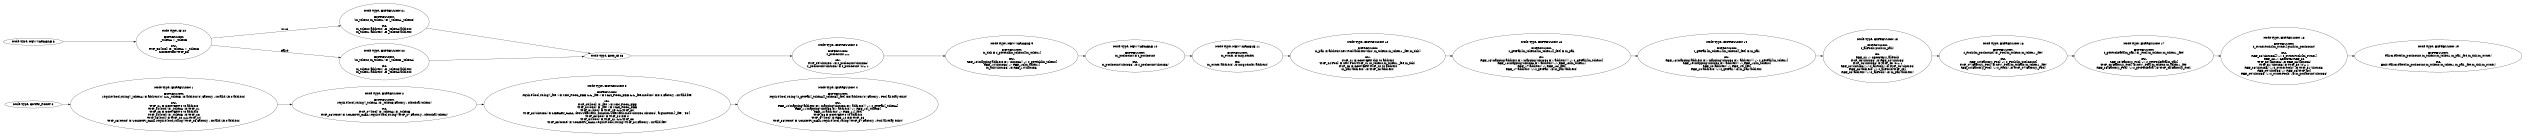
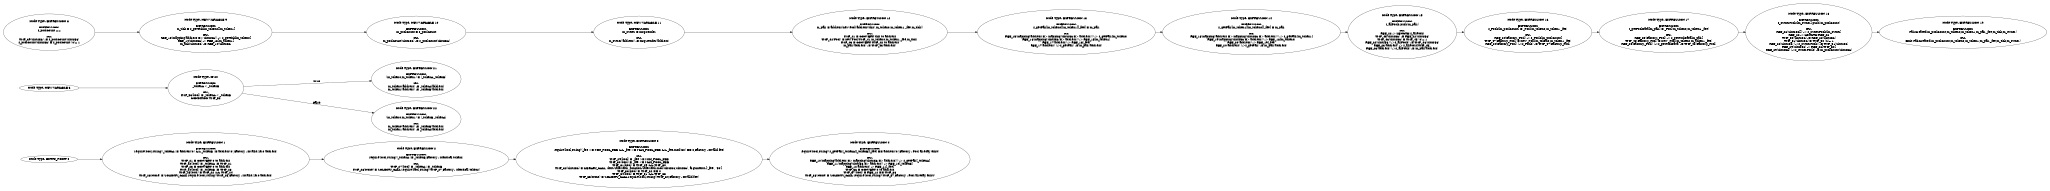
(607, 56) -> none
